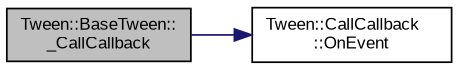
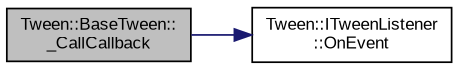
(352, 35) -> (352, 35)
